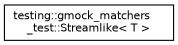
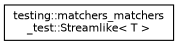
(89, 23) -> (89, 23)
